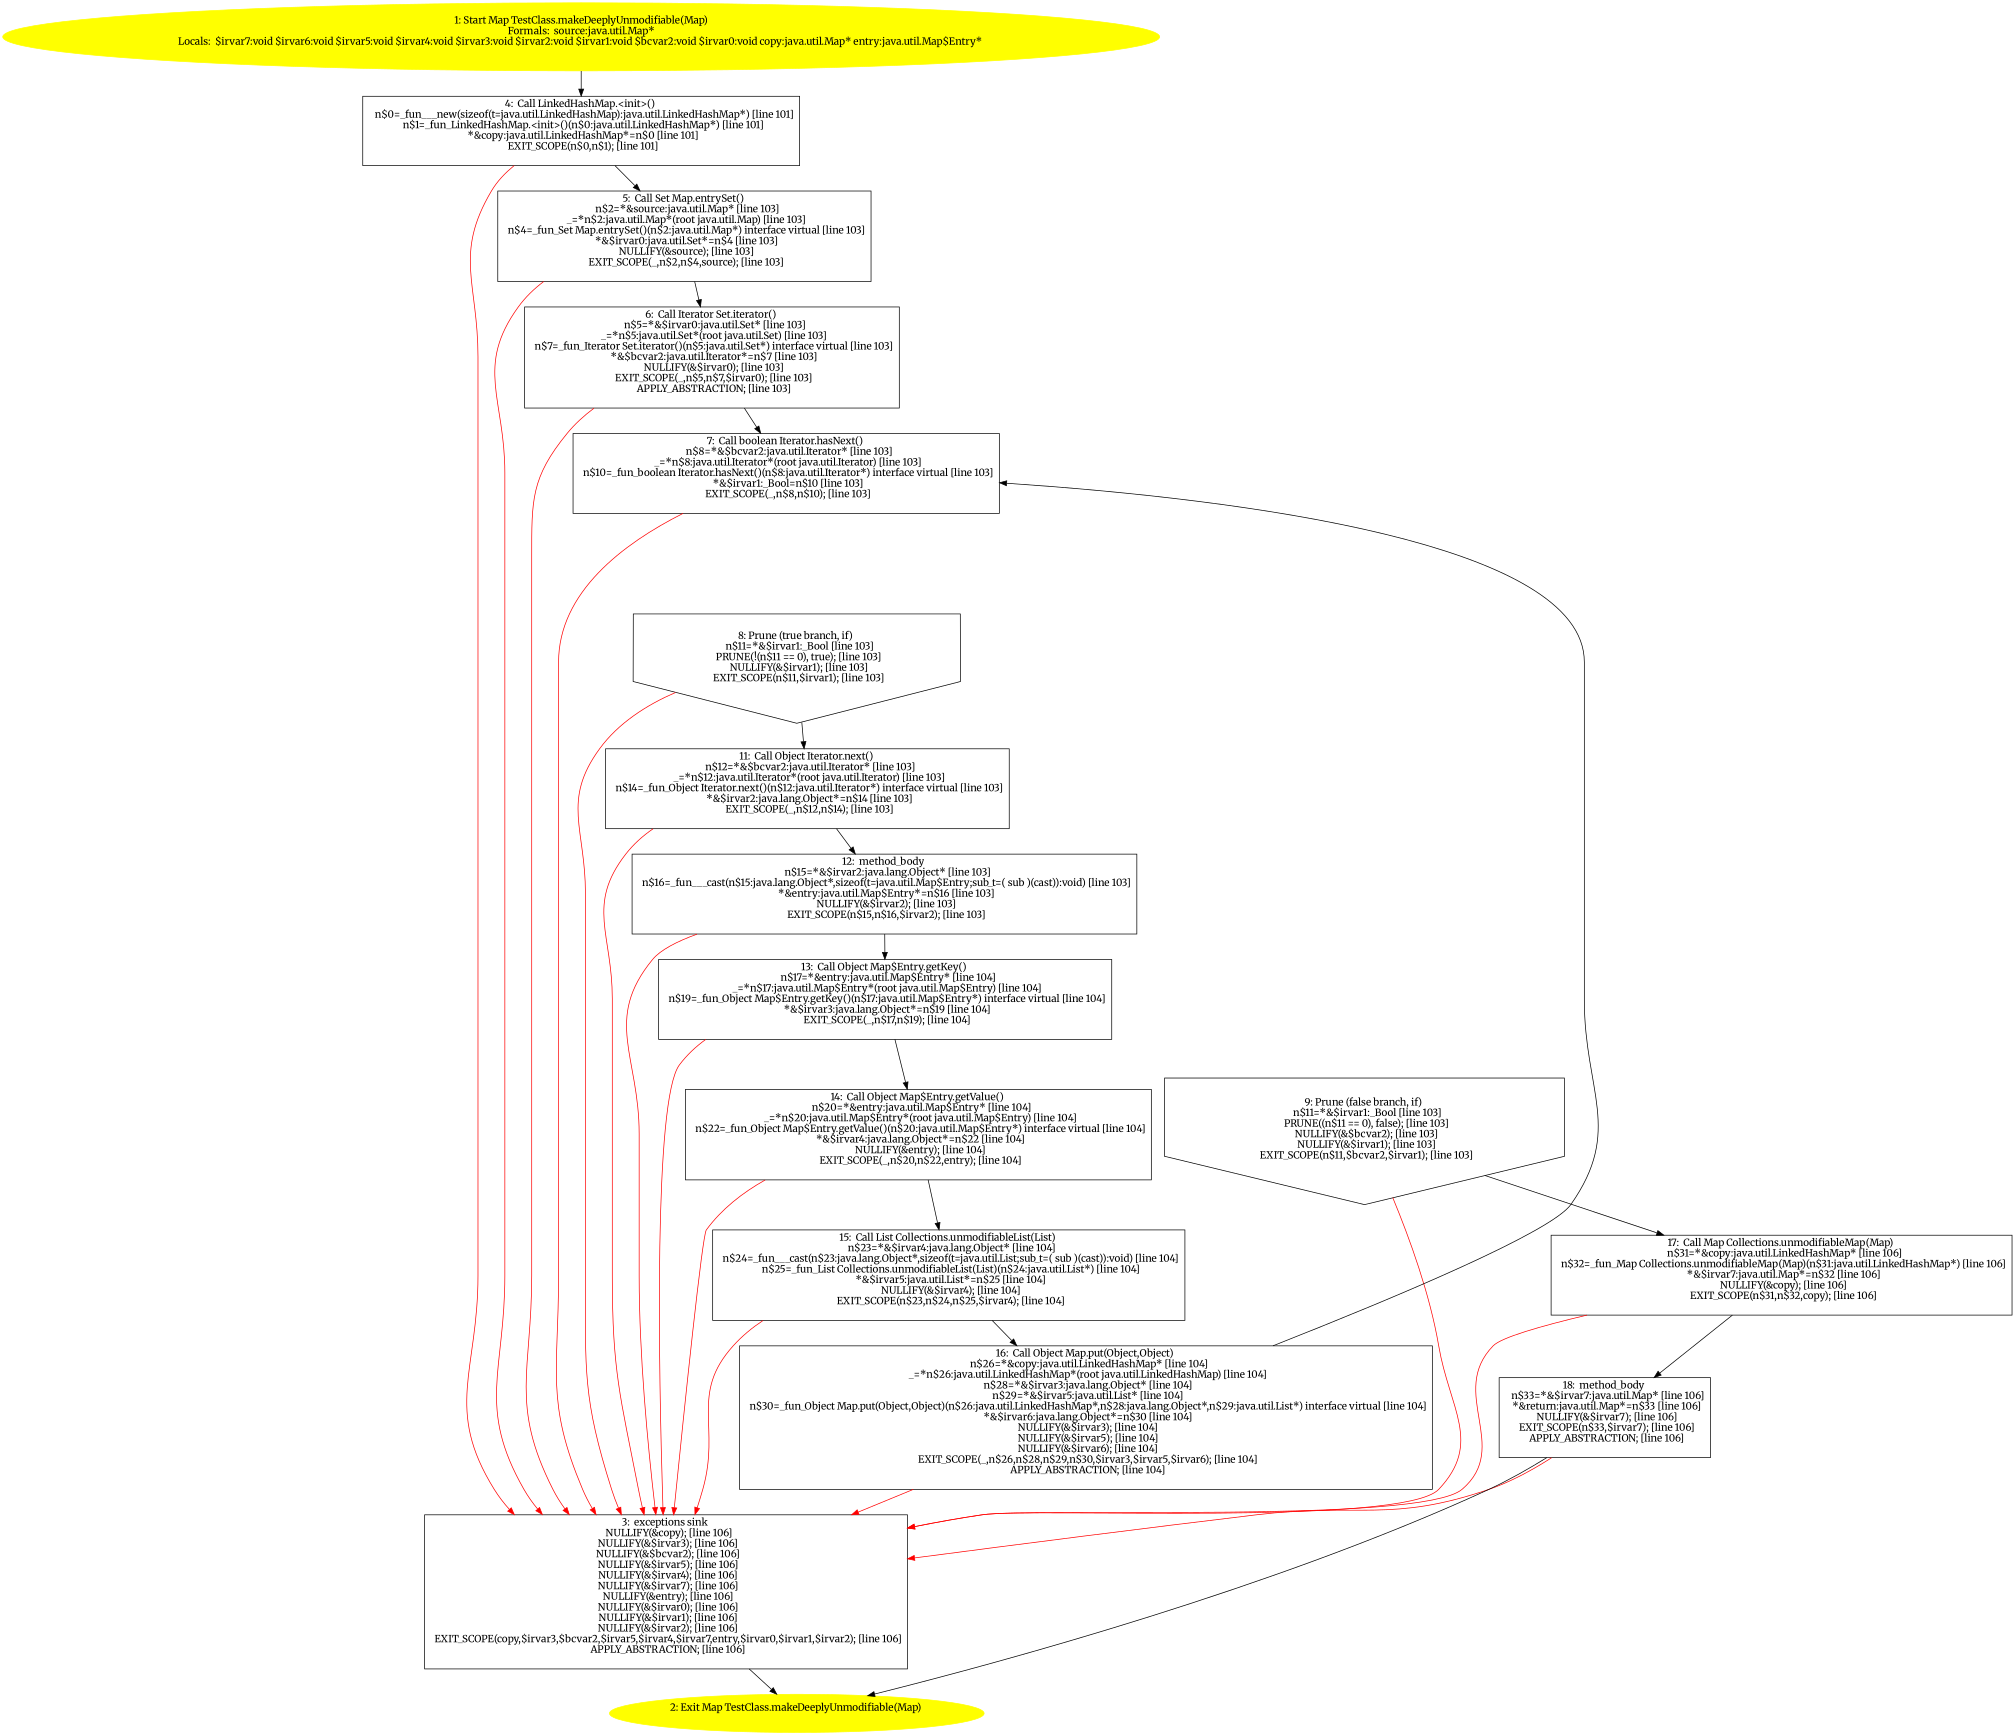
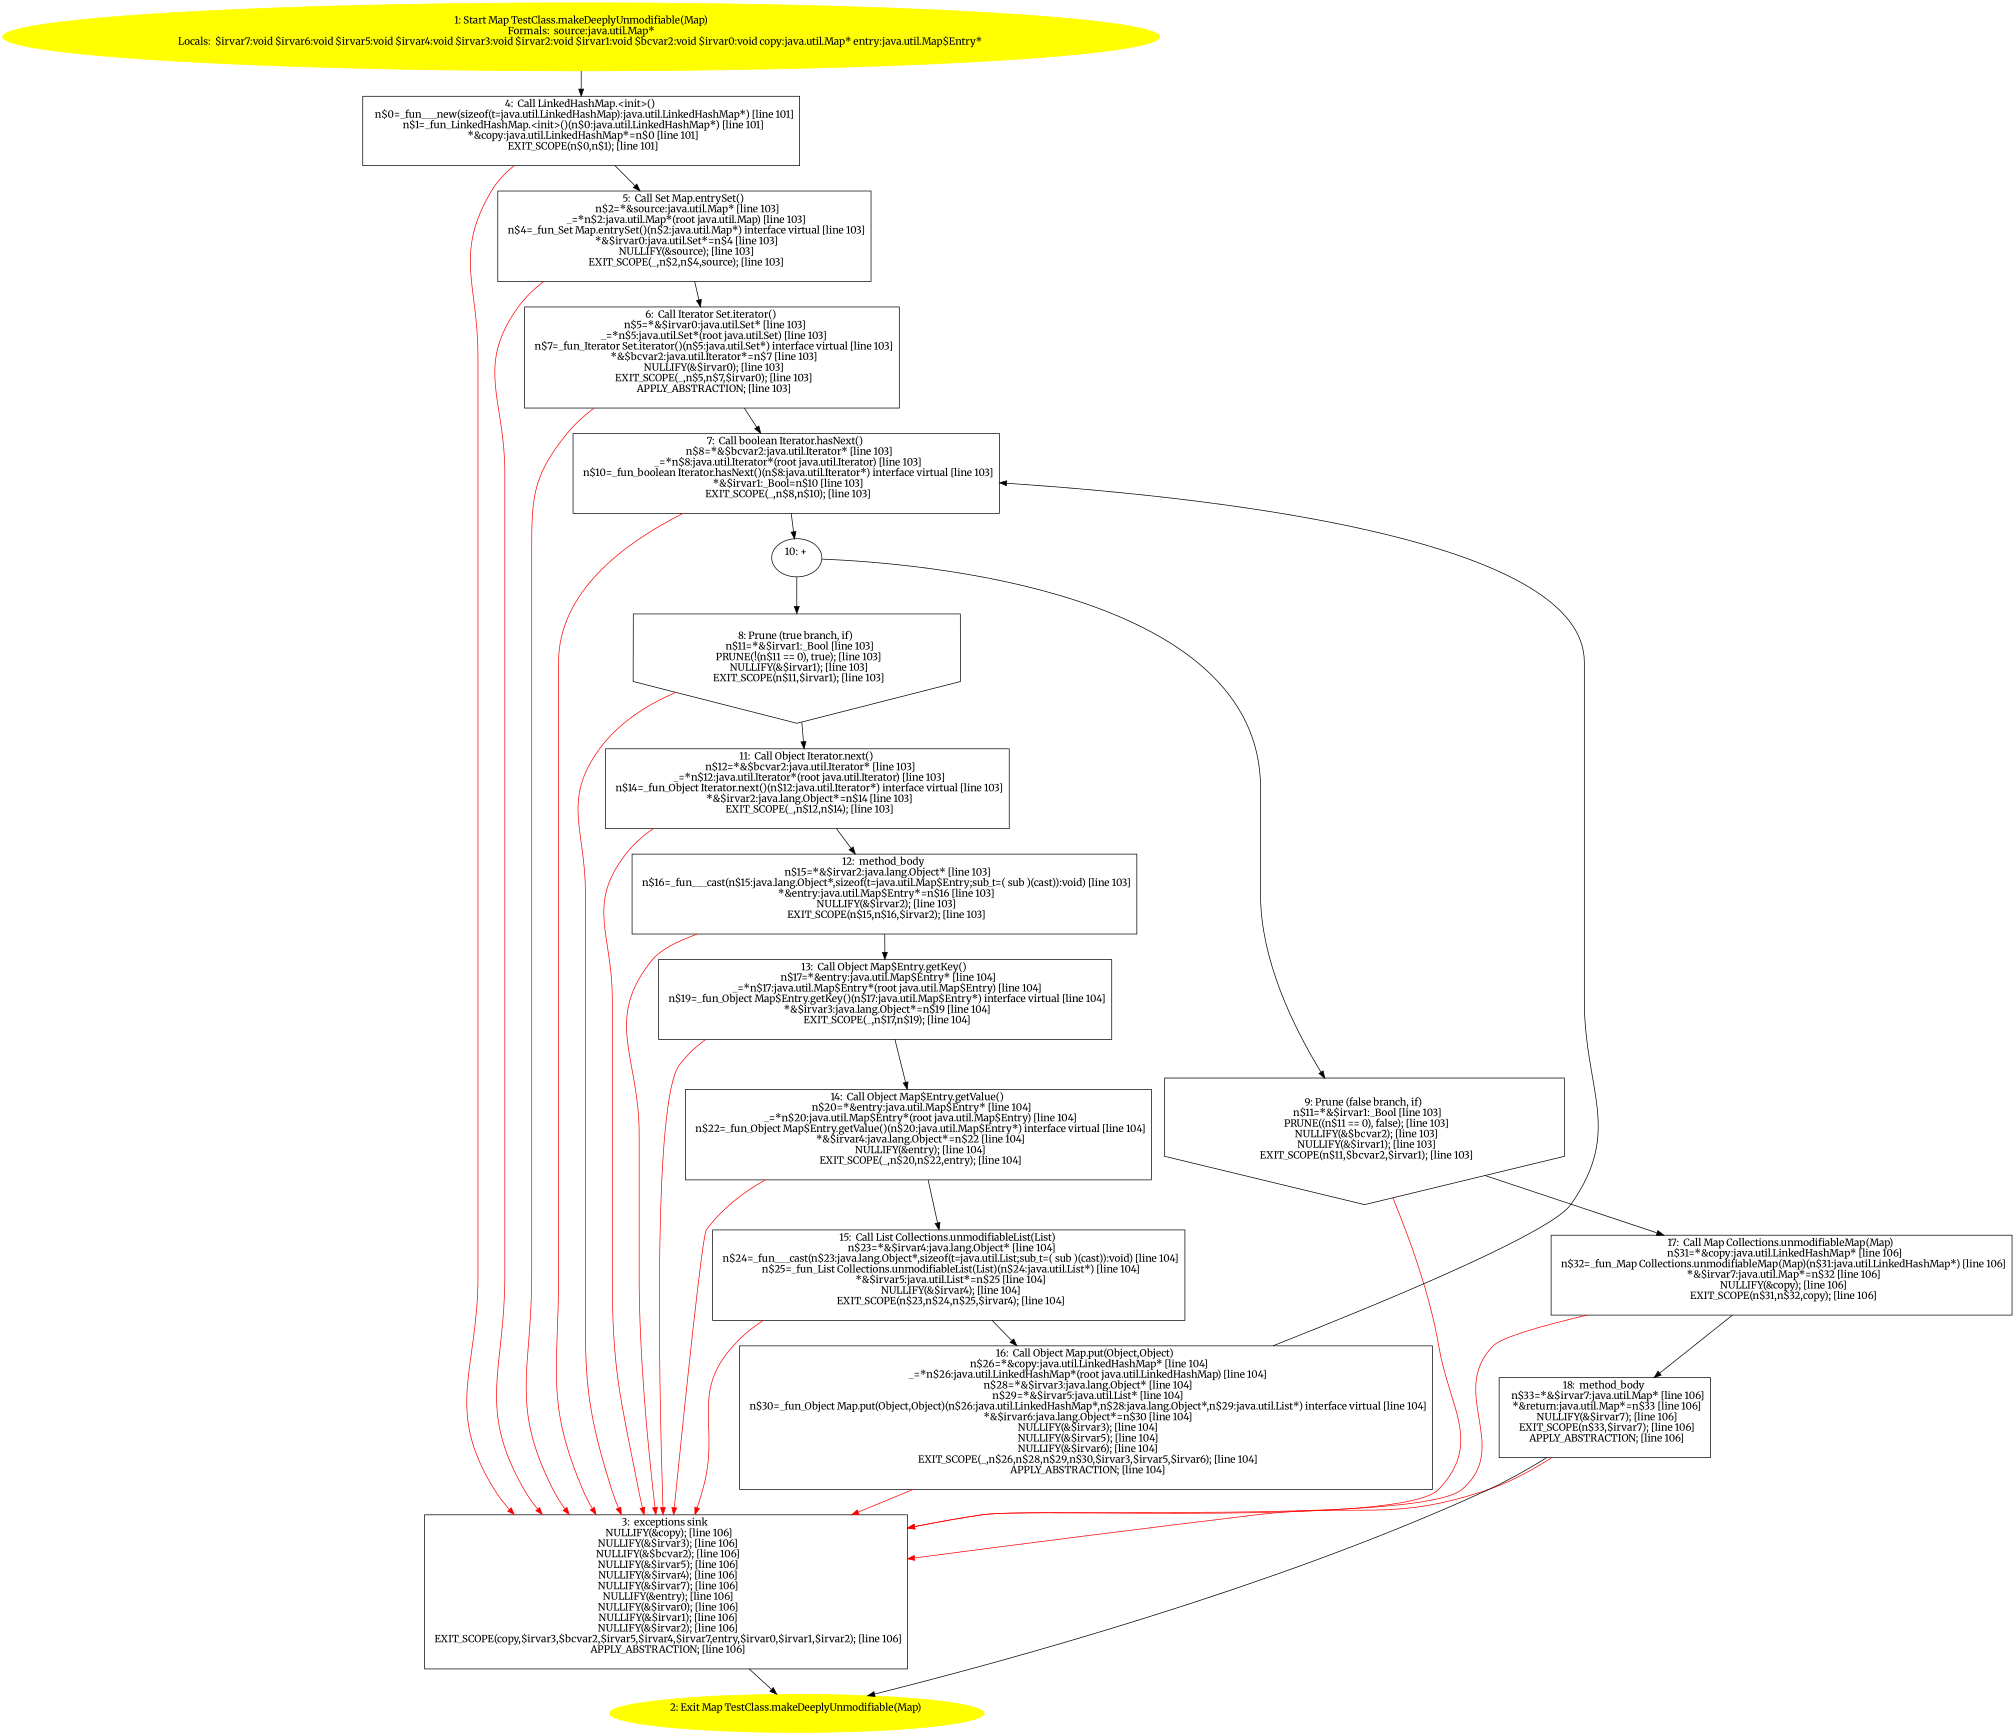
none -> (797, 558)
